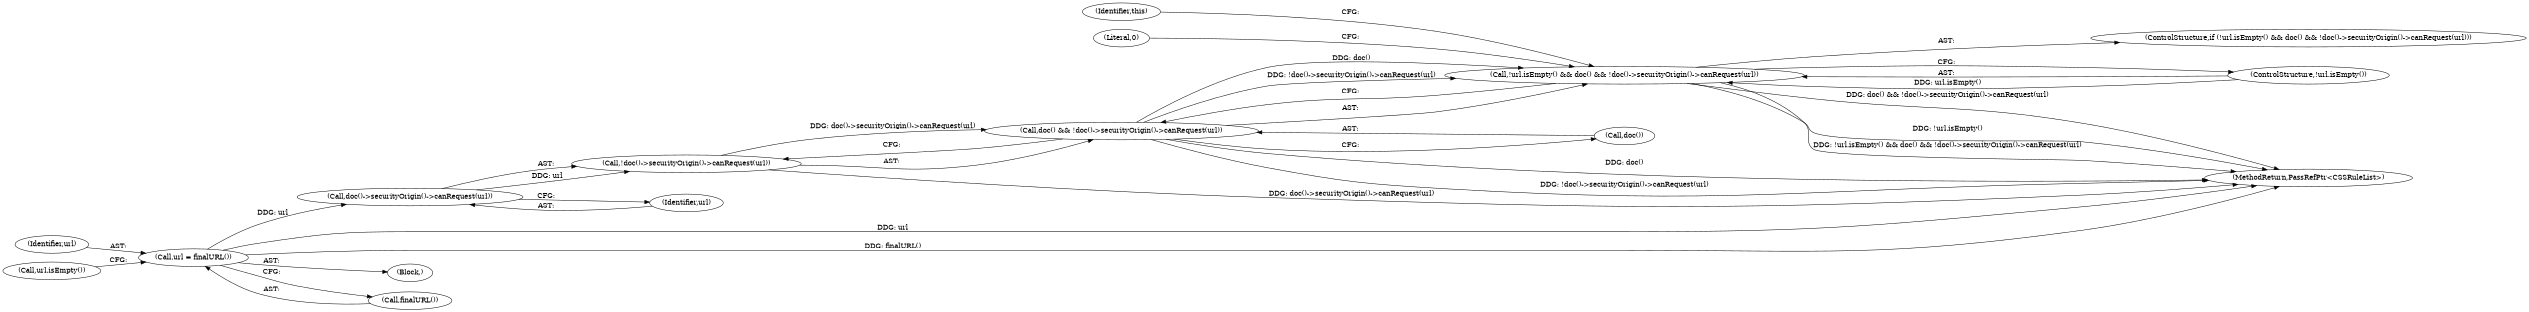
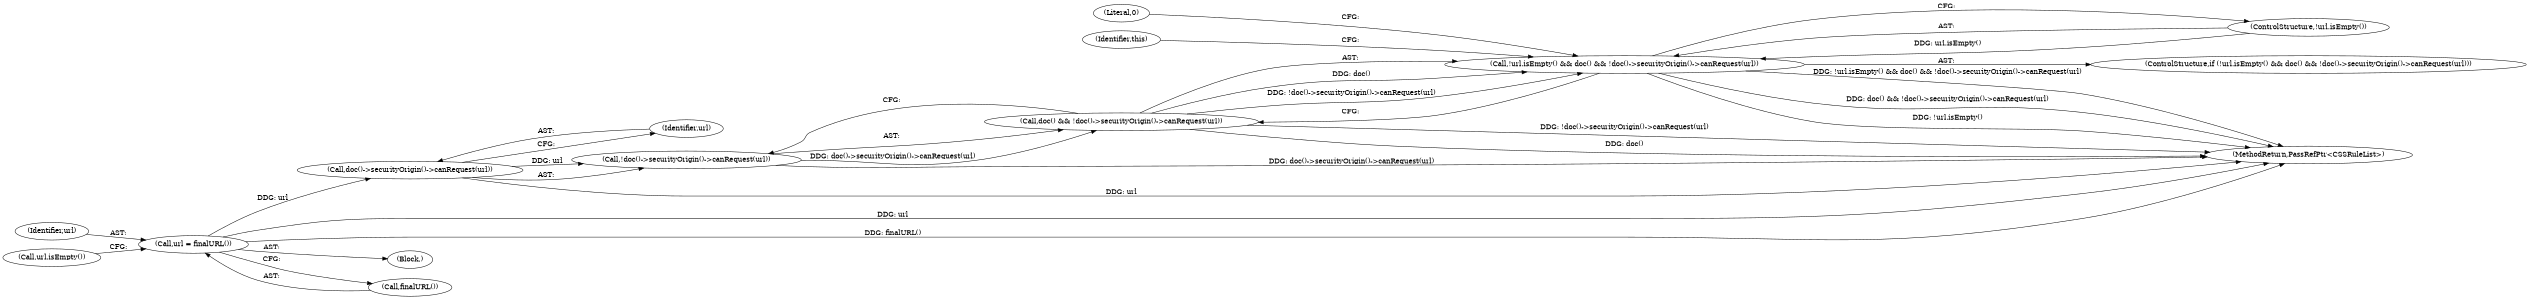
(1625, 136) -> none
none -> (1349, 196)
